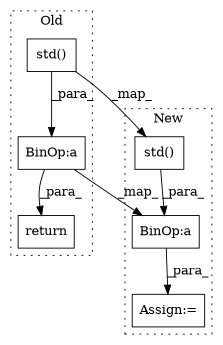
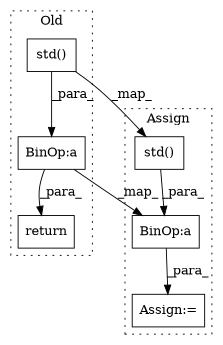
(168, 119) -> (168, 119)
